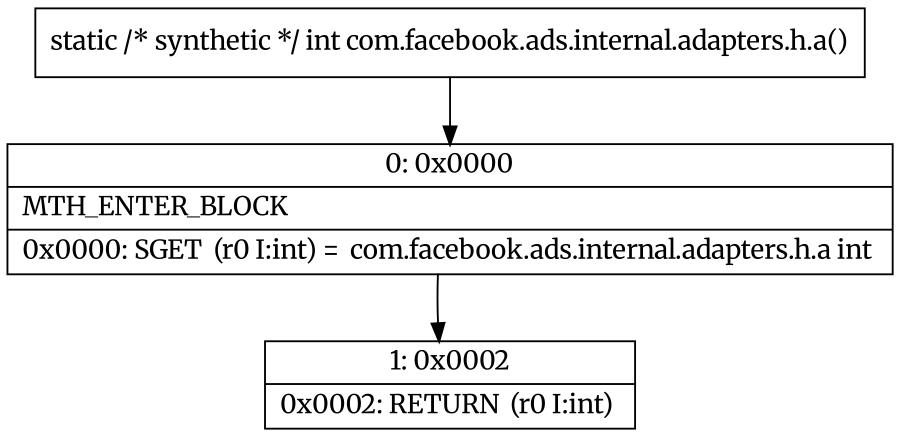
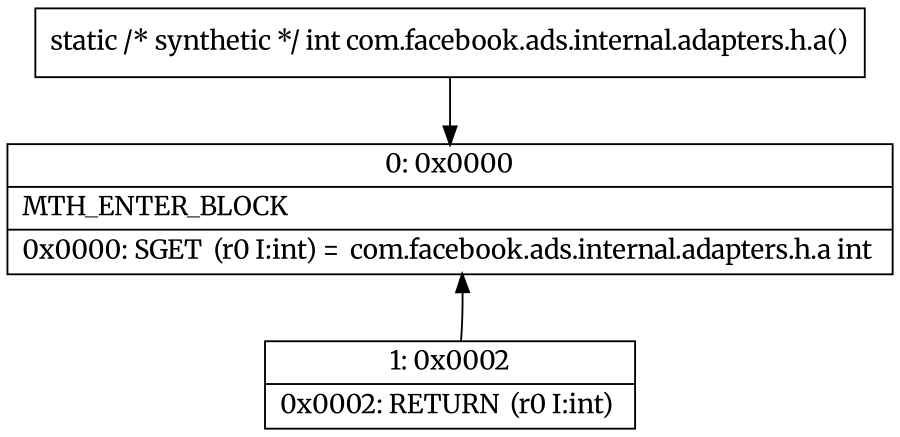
(438, 298) -> (462, 317)
